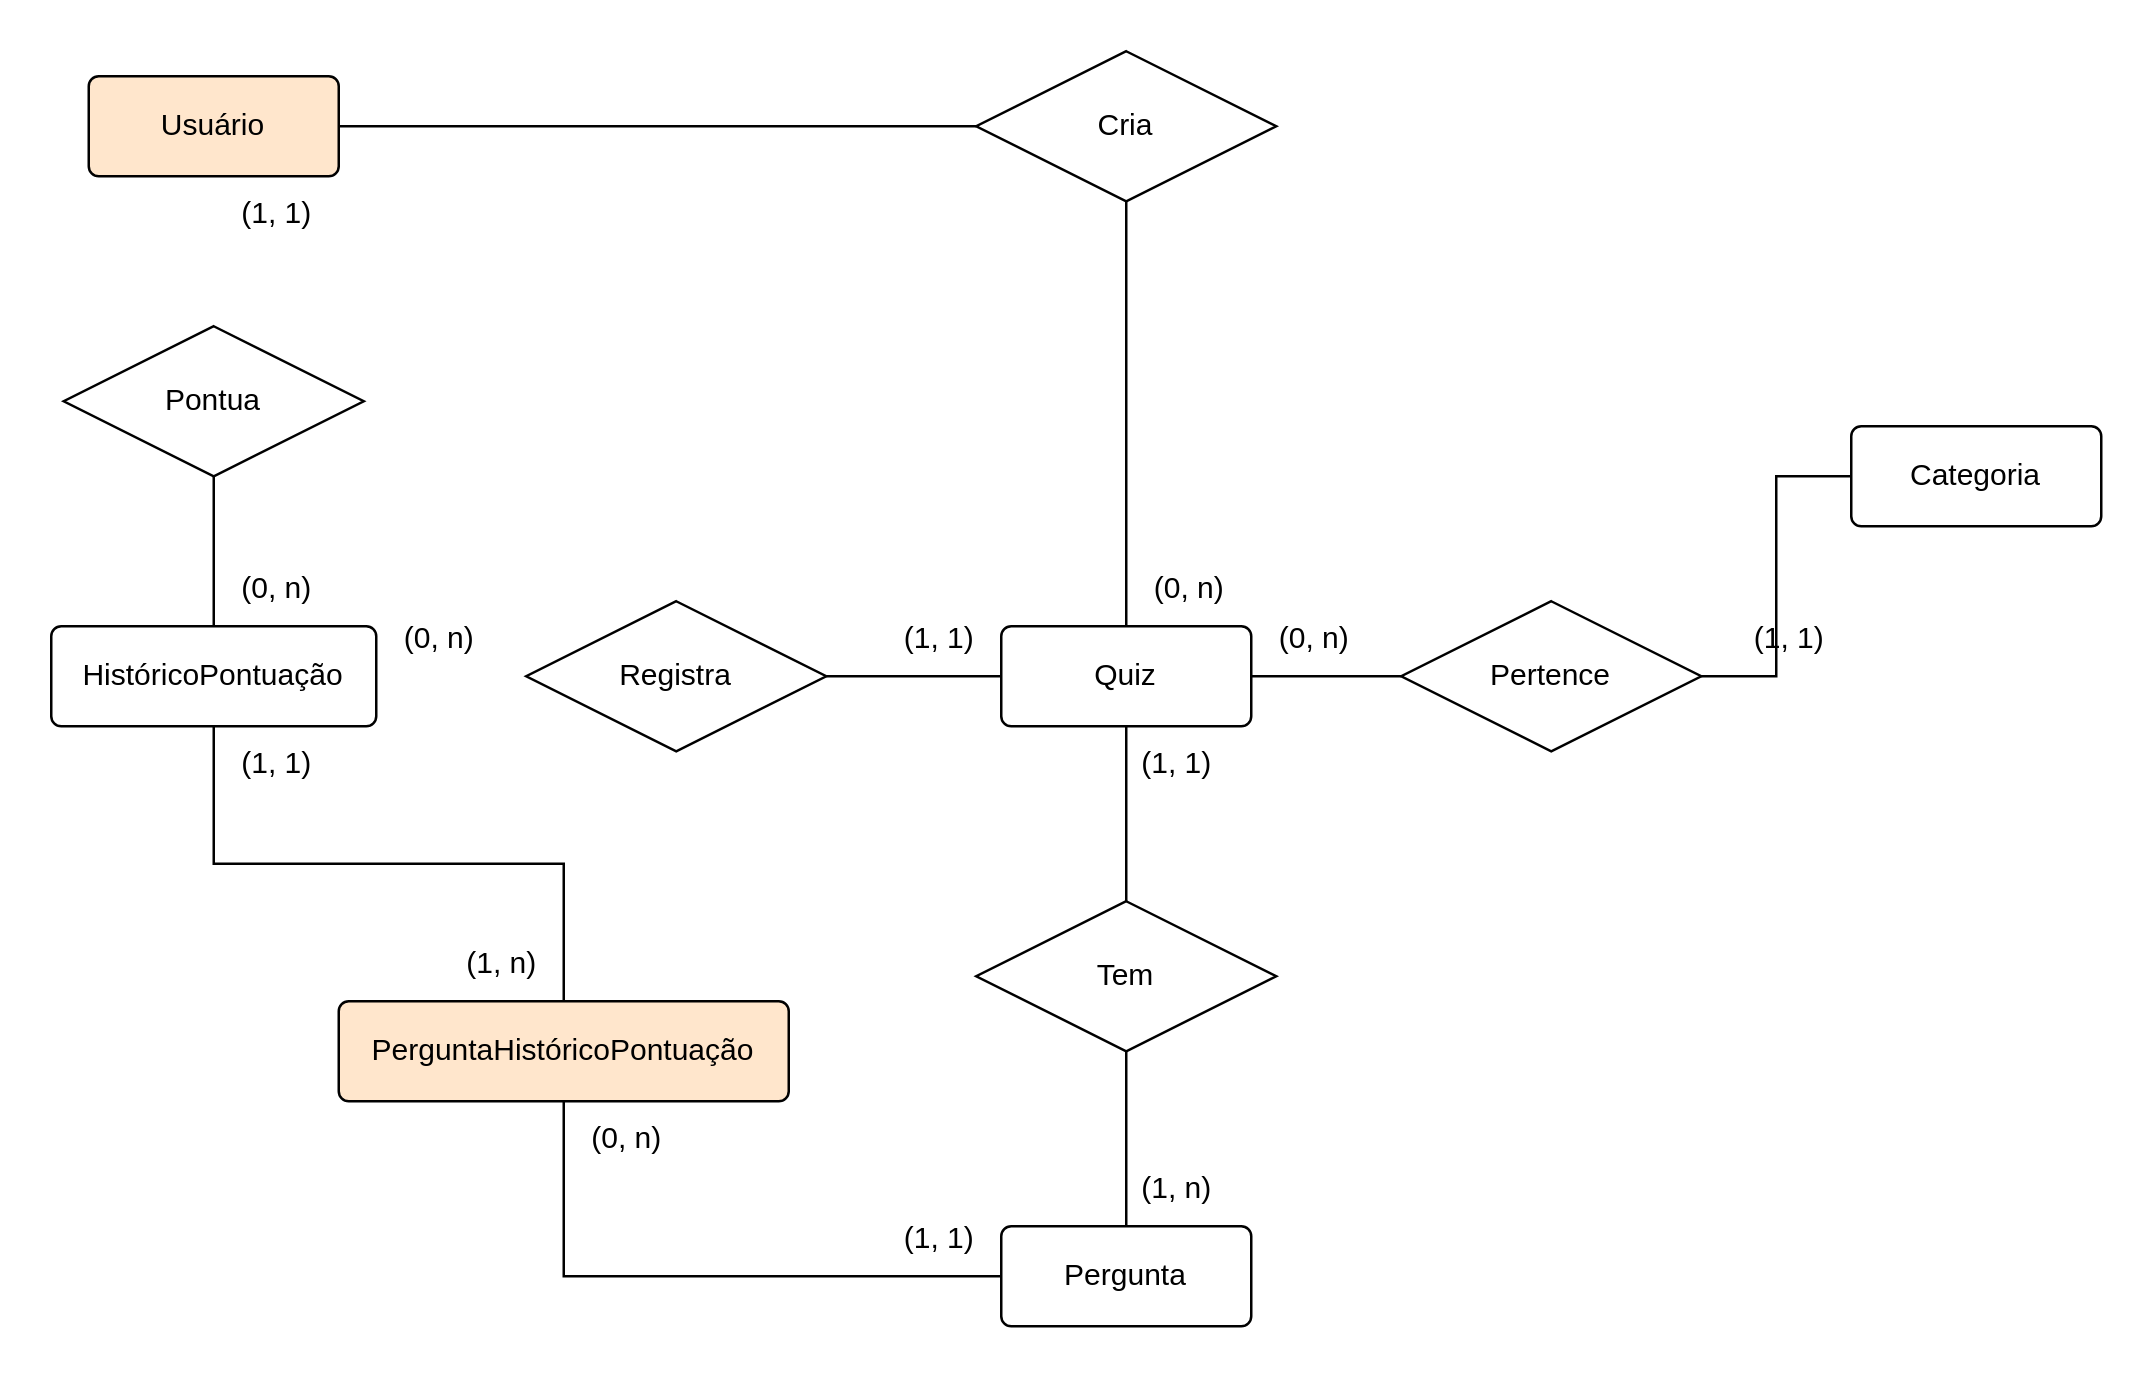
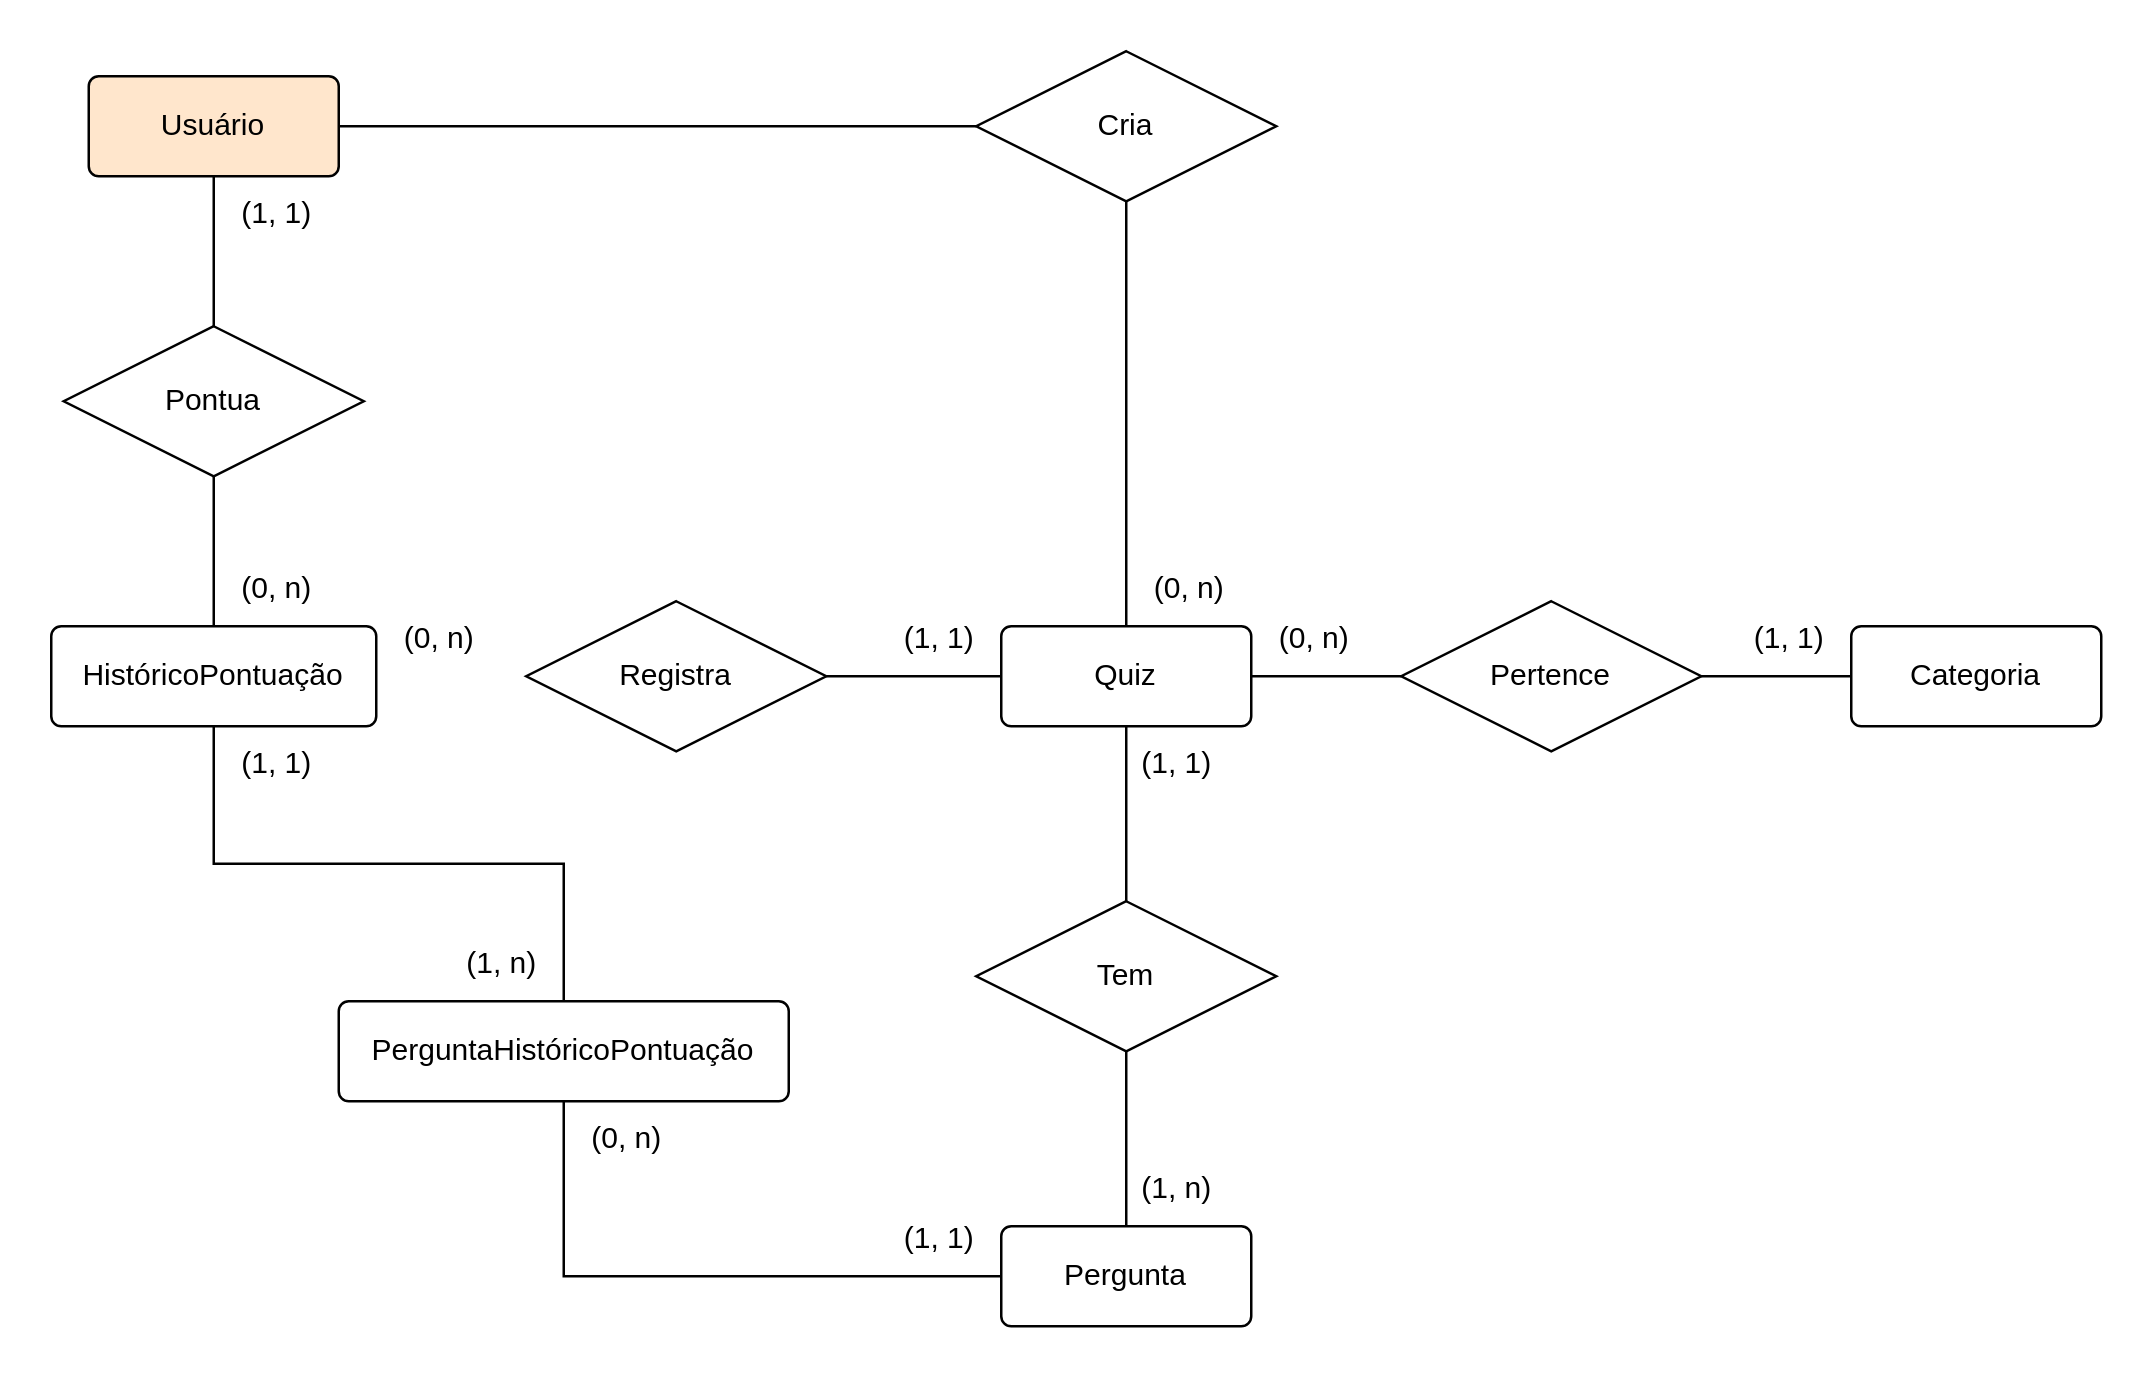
none -> (214, 251)
(1976, 476) -> (1976, 676)
(564, 1051) -> (564, 1051)
